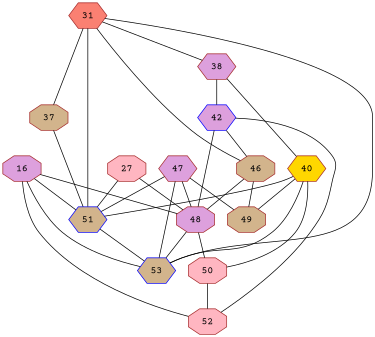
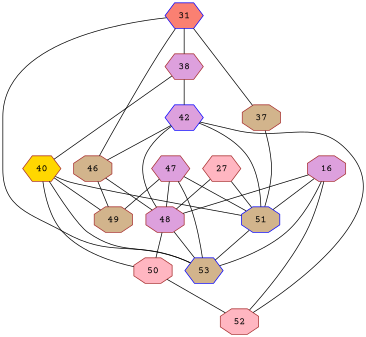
(88, 16) -> (184, 16)
(88, 117) -> (245, 154)
(127, 169) -> (222, 169)
(88, 220) -> (261, 220)
